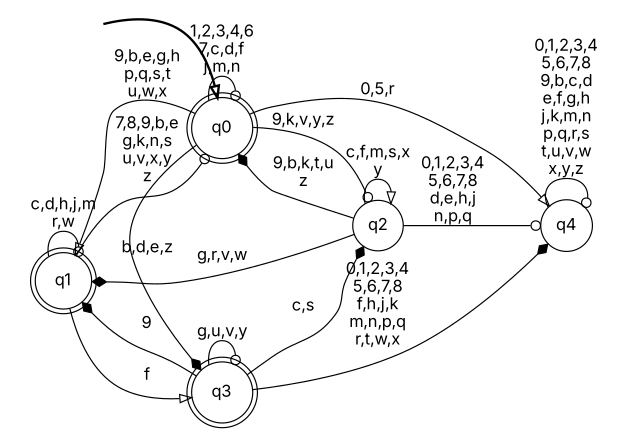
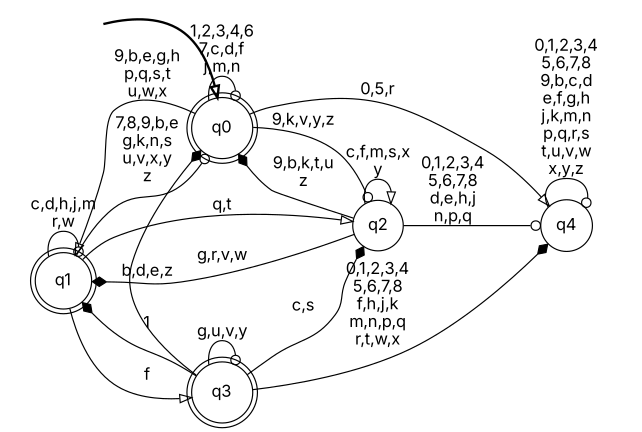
none -> (207, 216)
(131, 248) -> (131, 272)
(147, 324) -> (147, 324)
